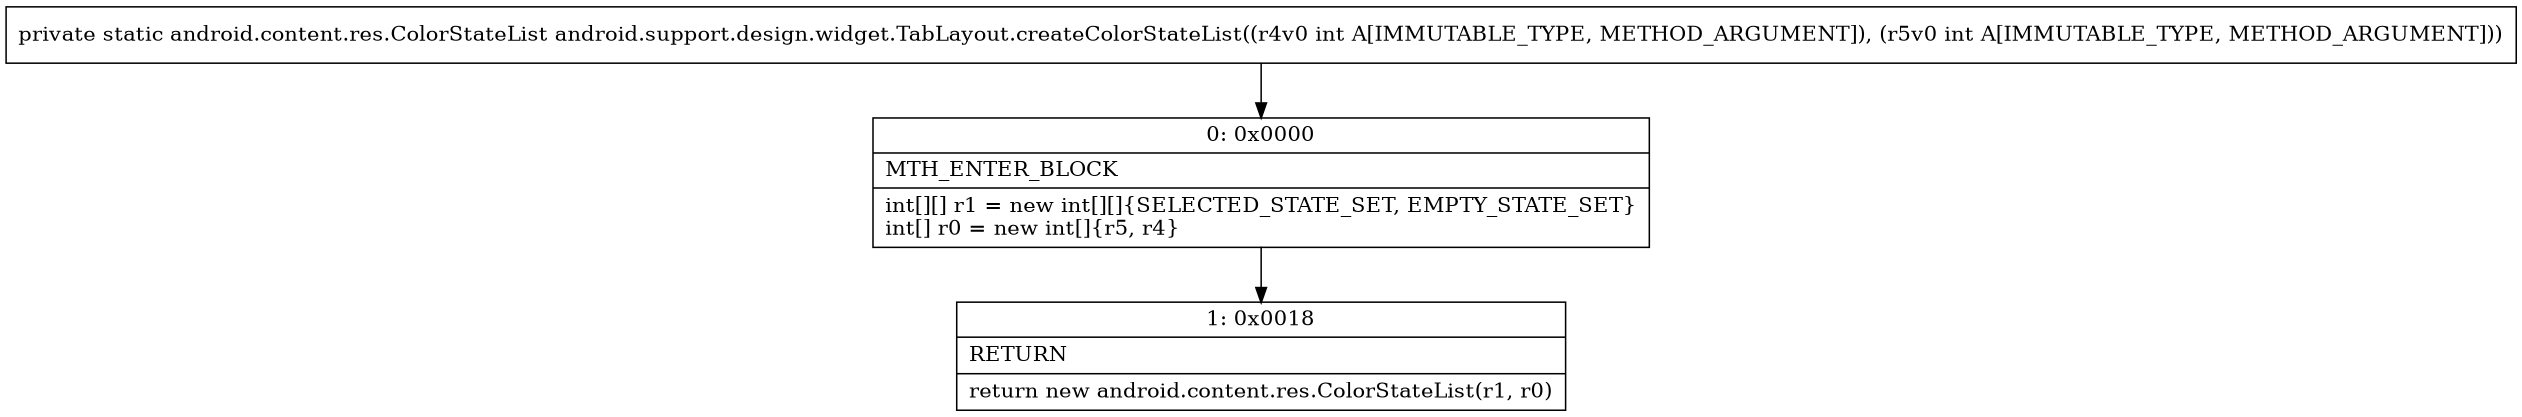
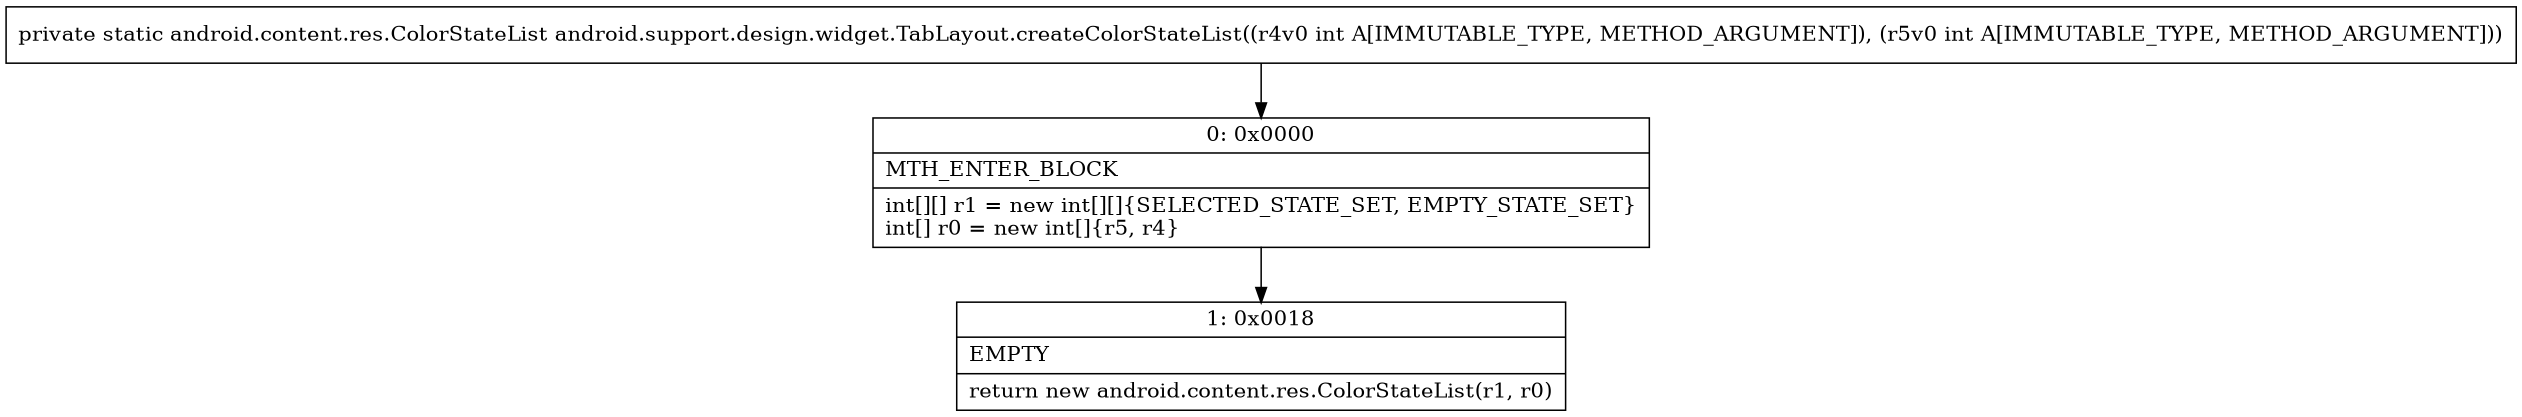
(1018, 355) -> (1009, 355)
